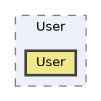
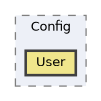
(51, 28) -> (51, 28)
